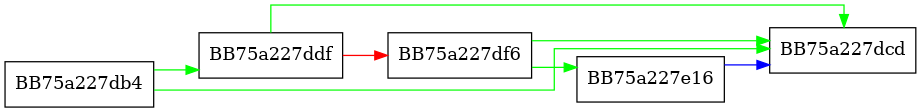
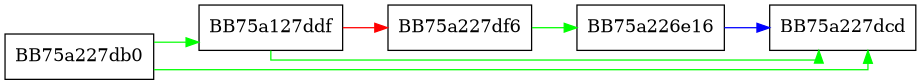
(644, 41) -> none
(271, 55) -> (271, 28)
(651, 79) -> (651, 28)
(79, 84) -> (79, 57)
